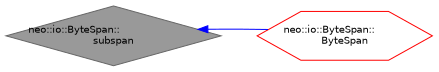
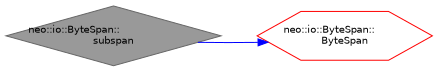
(238, 29) -> (228, 43)
